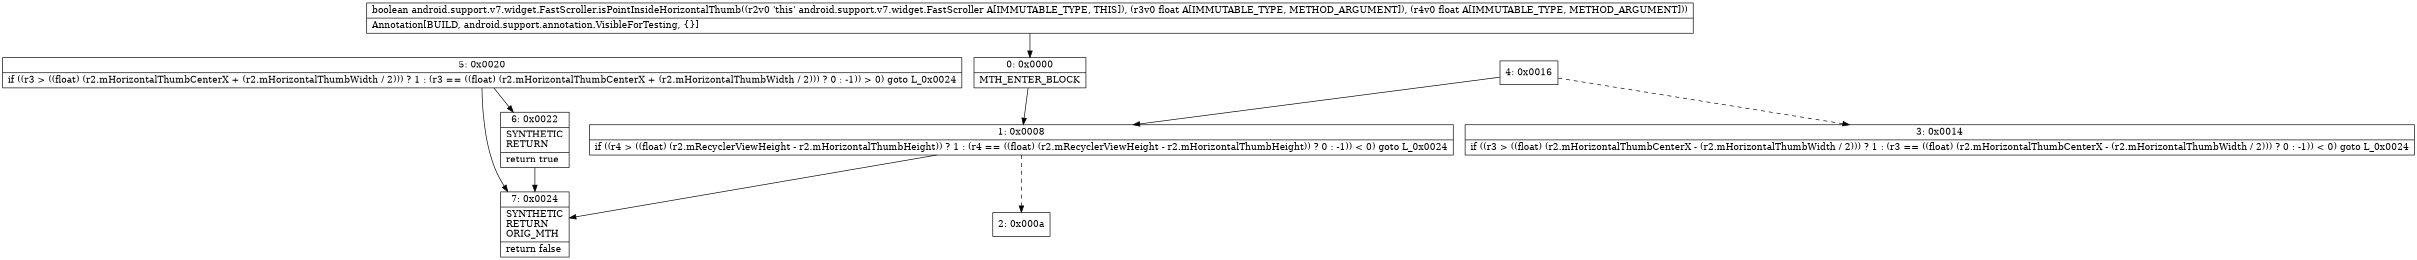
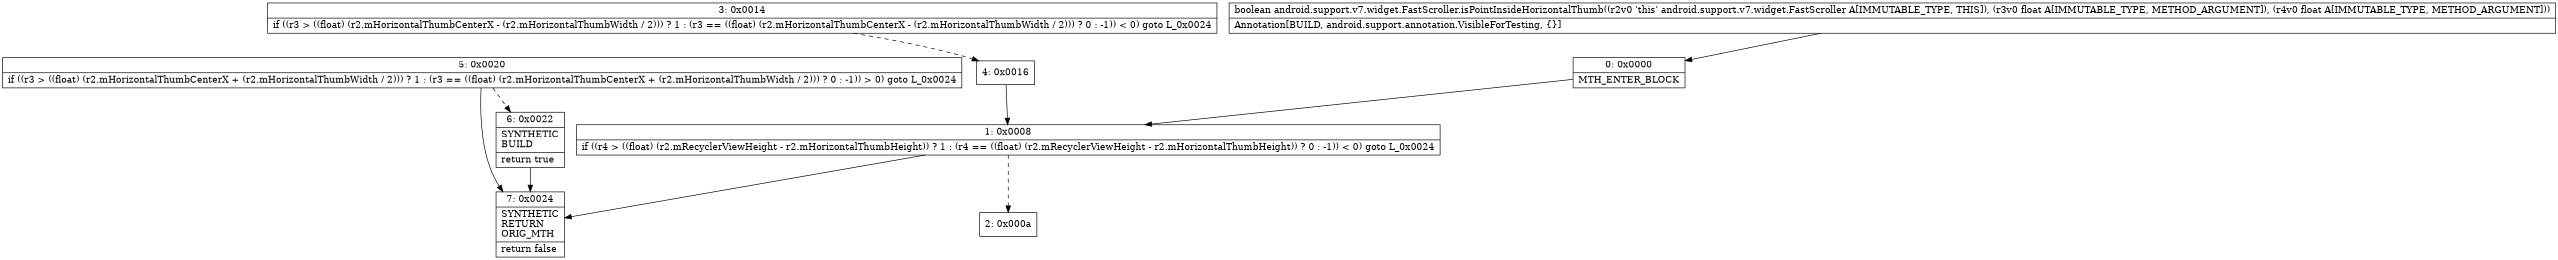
(501, 97) -> (500, 97)
(1701, 101) -> (913, 44)
(527, 145) -> (517, 145)
